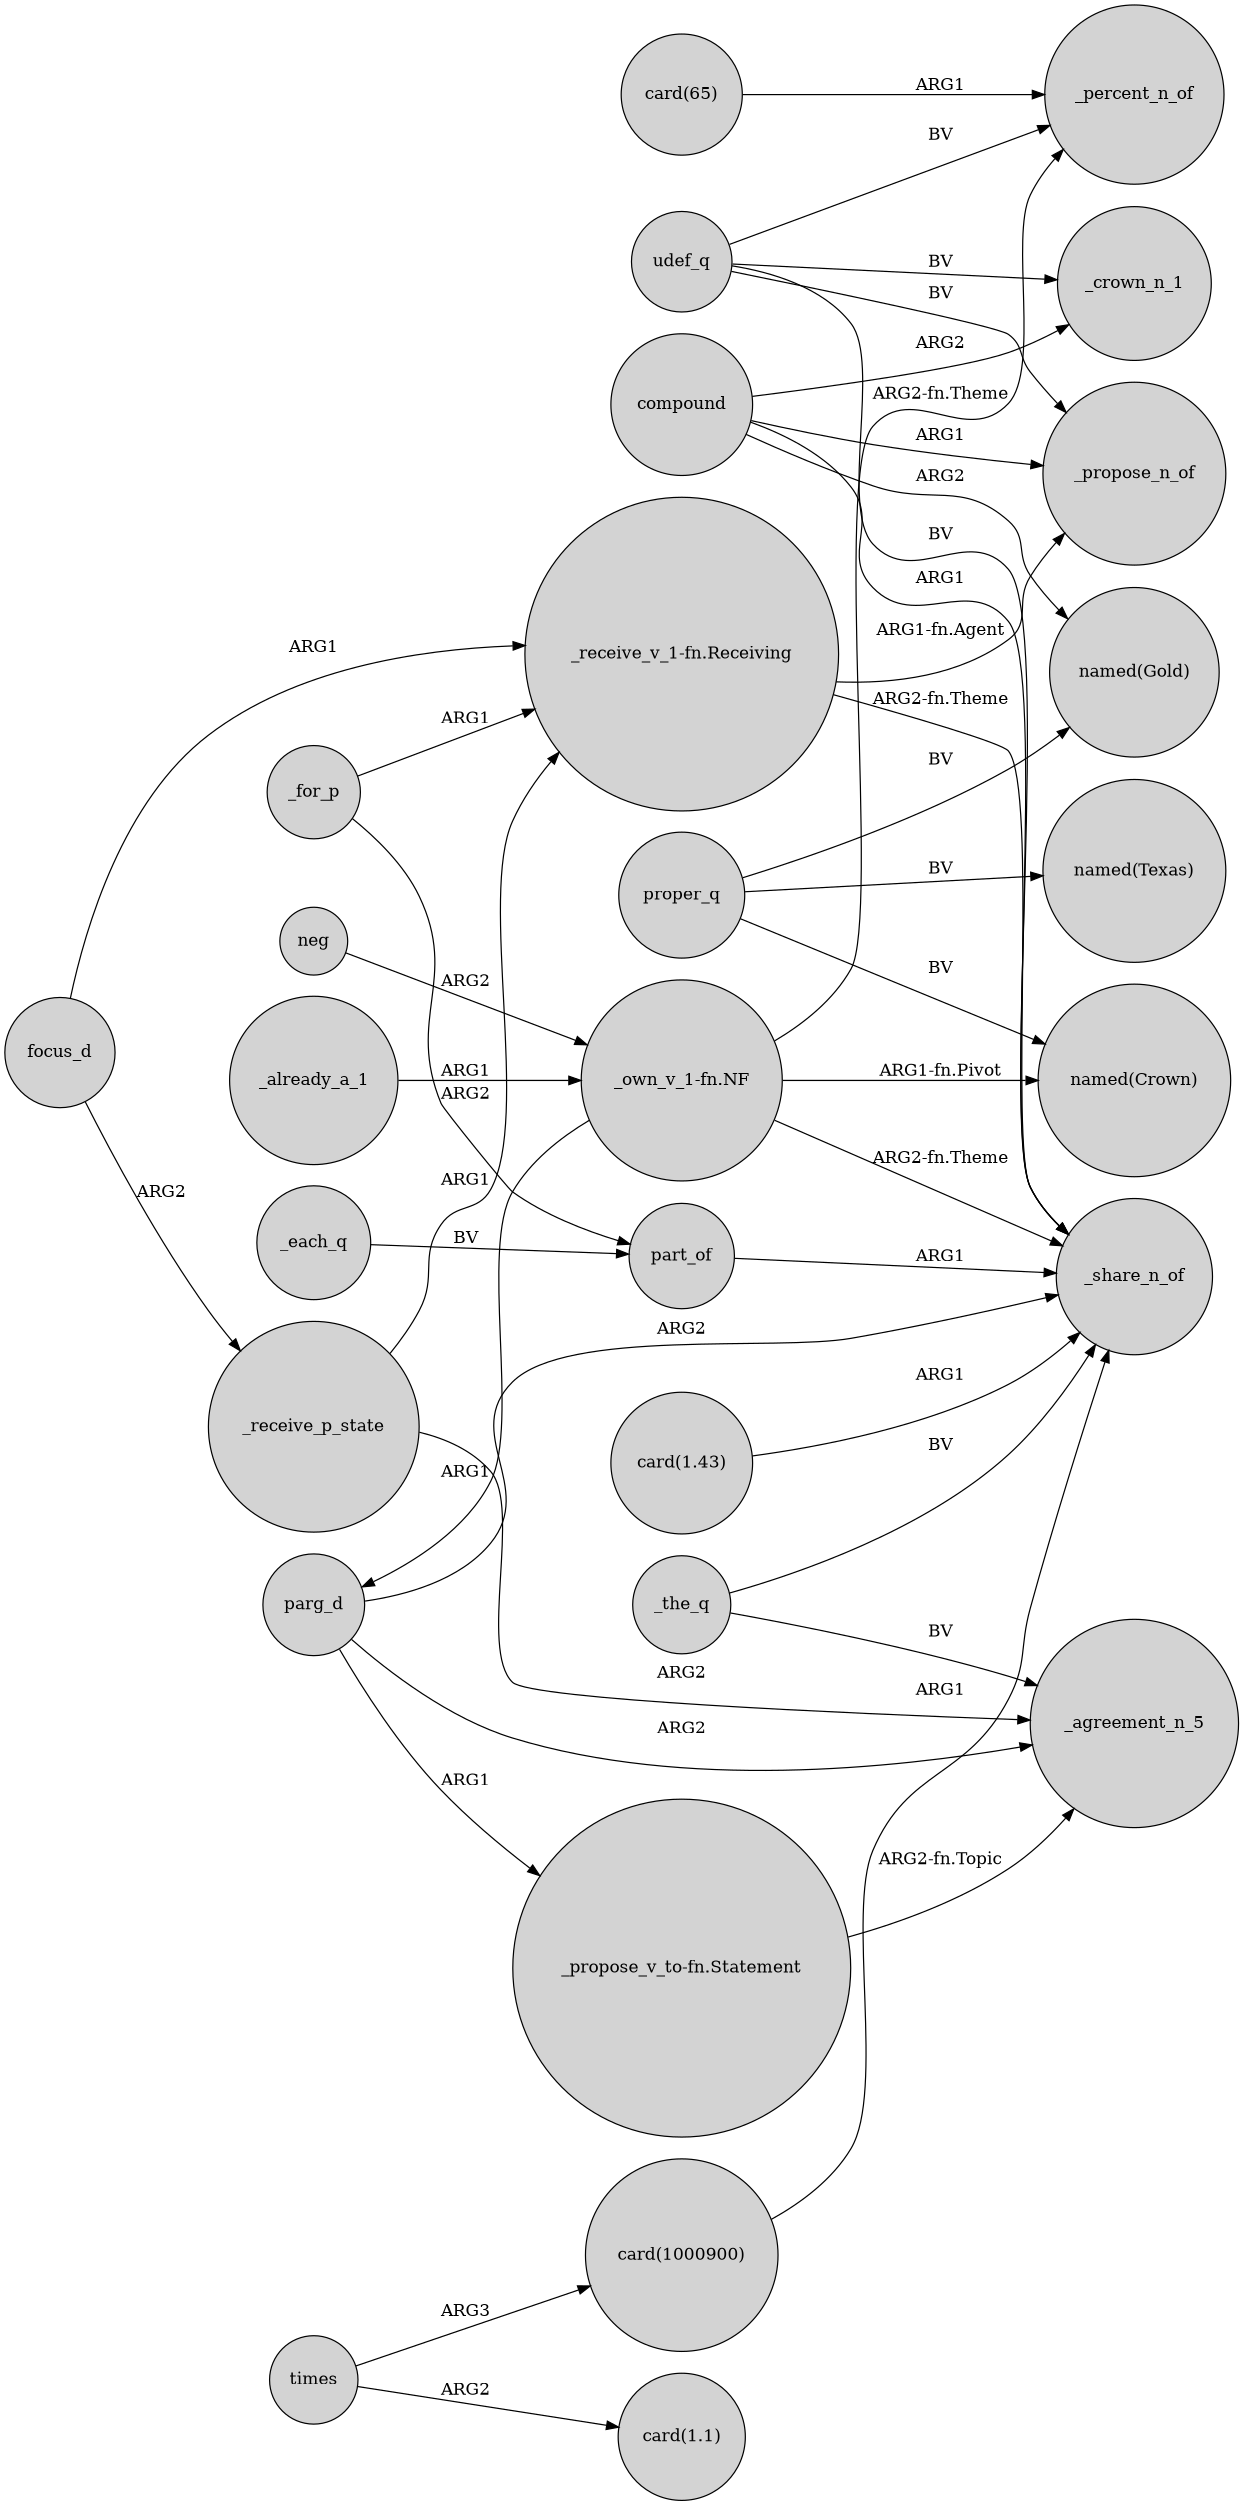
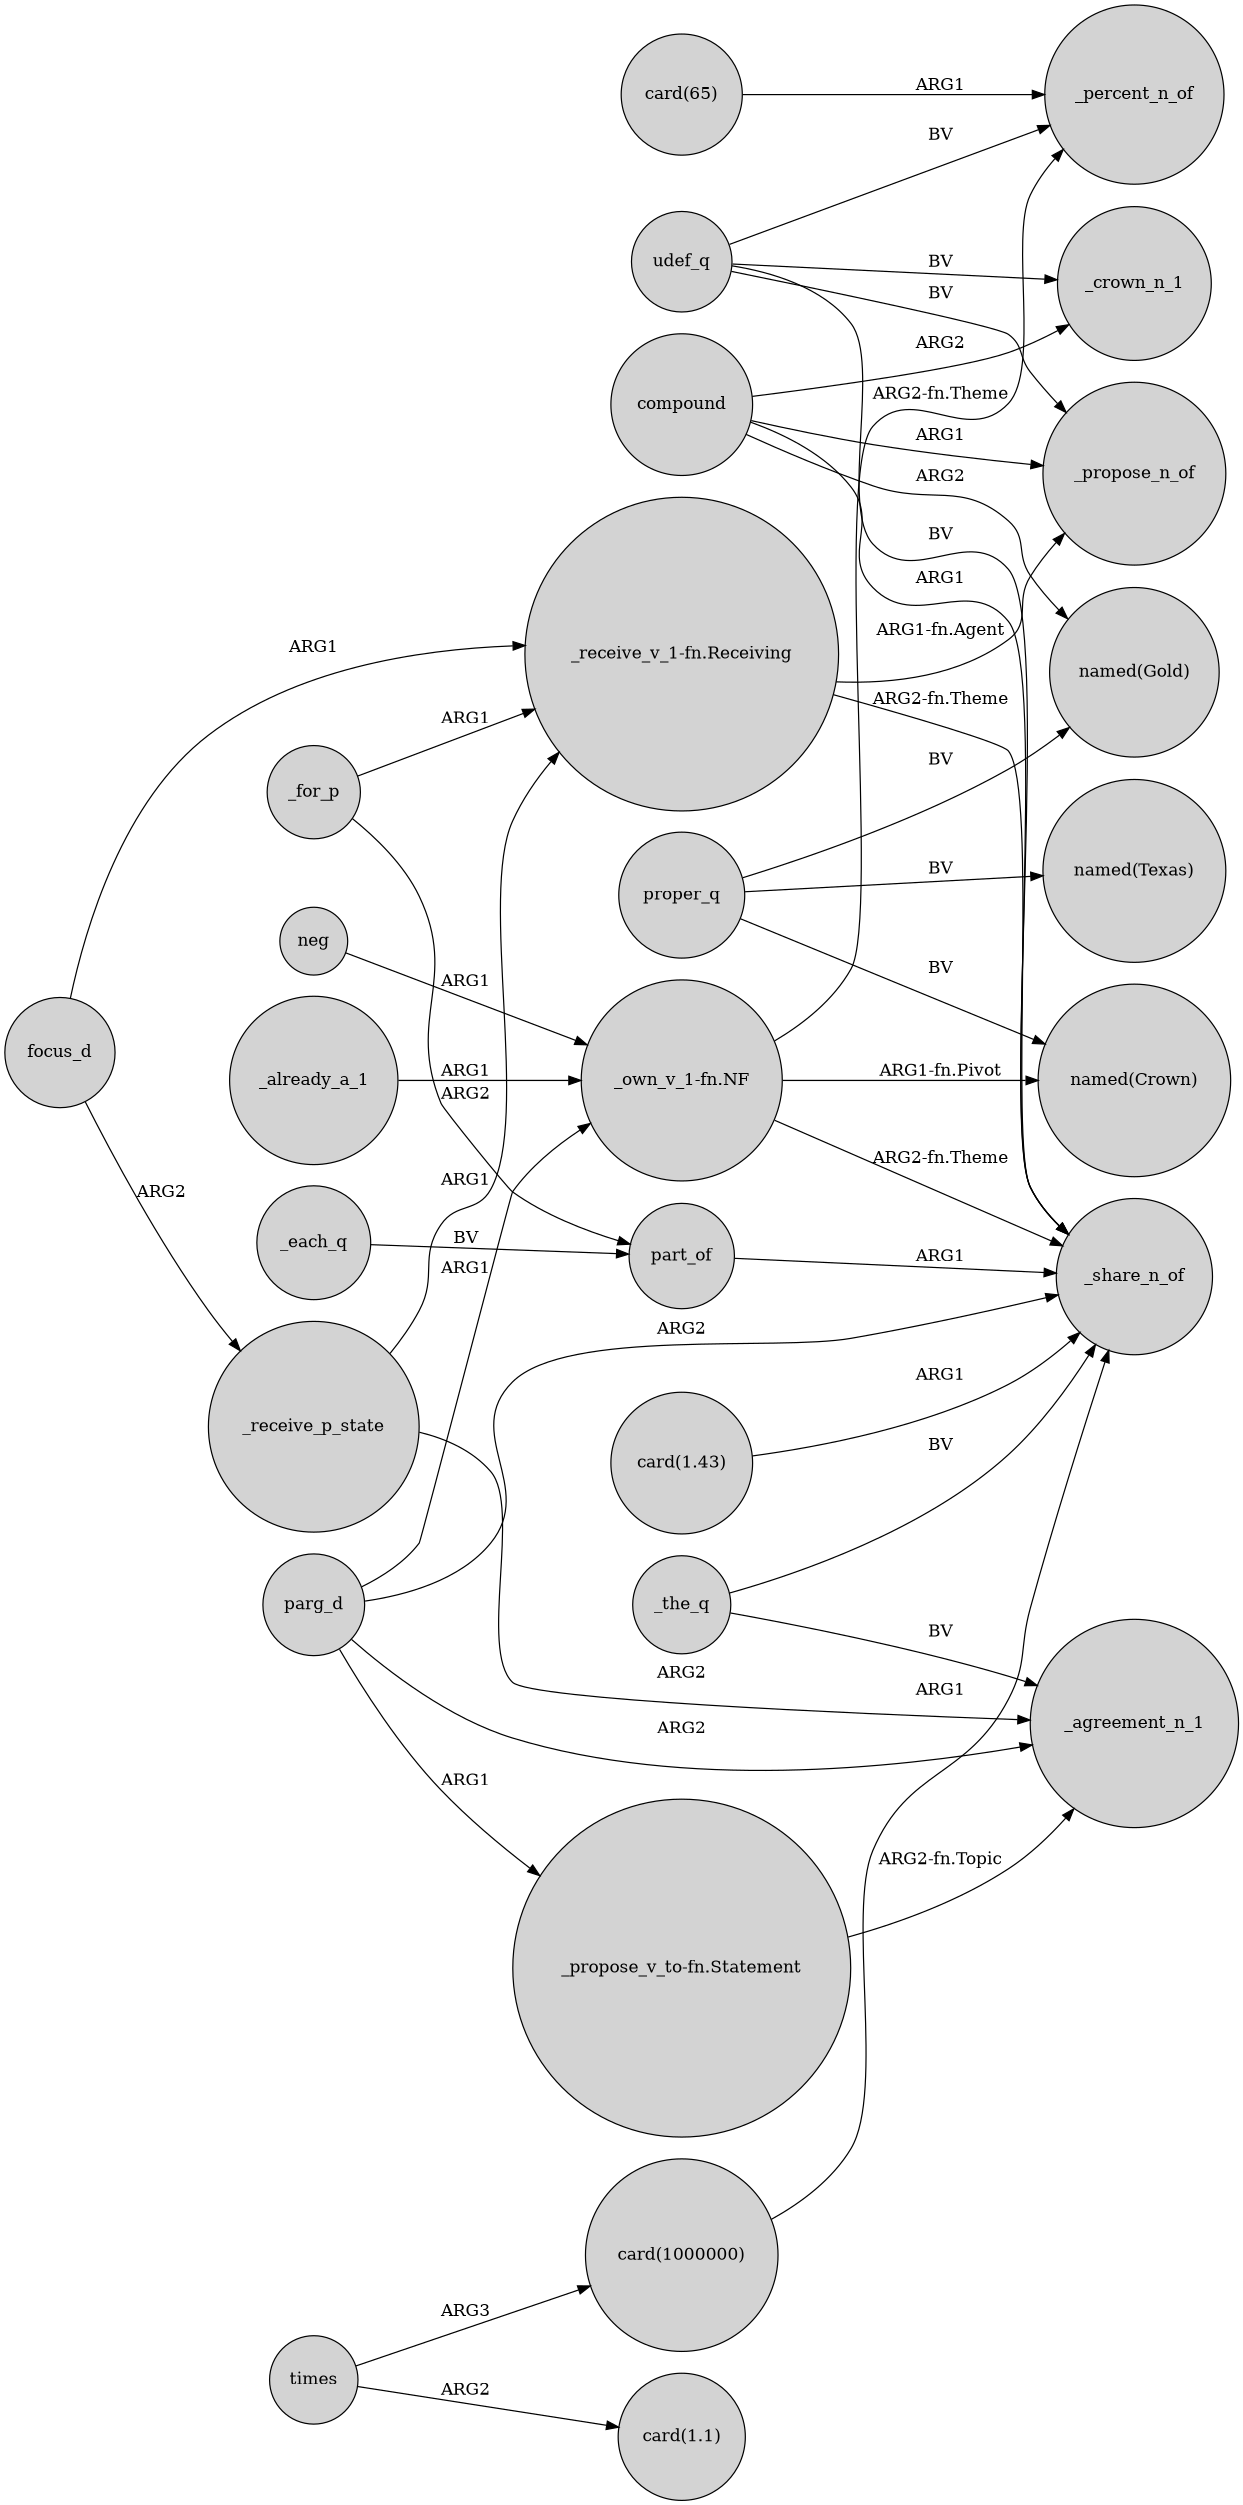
(466, 982) -> (466, 982)
(501, 1362) -> (468, 1358)
(1134, 1723) -> (1134, 1723)
(682, 2255) -> (682, 2255)
